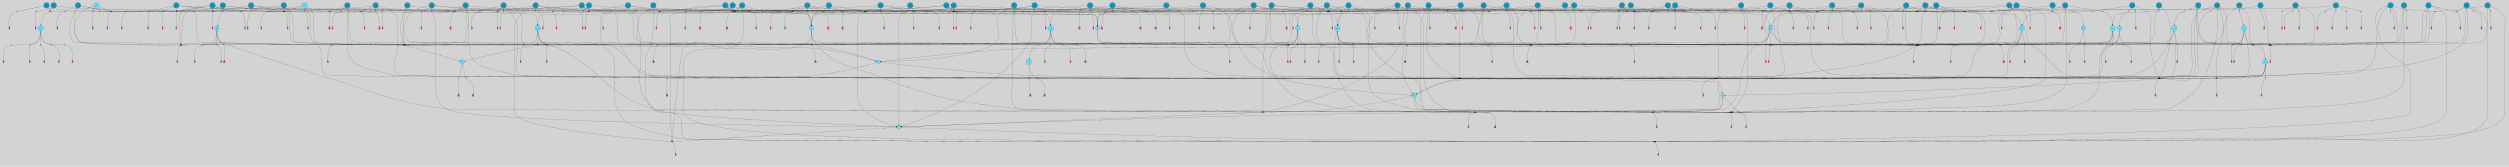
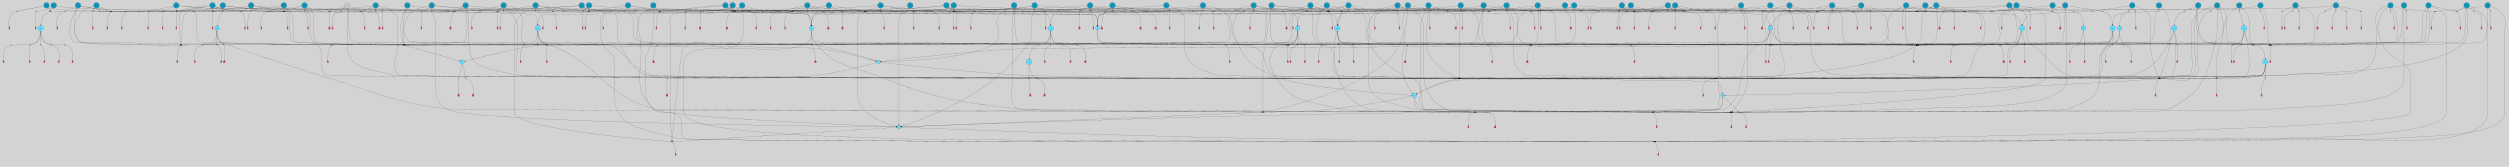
(96, 5) -> (96, 5)
(305, 5) -> (305, 5)
(347, 5) -> (347, 5)
